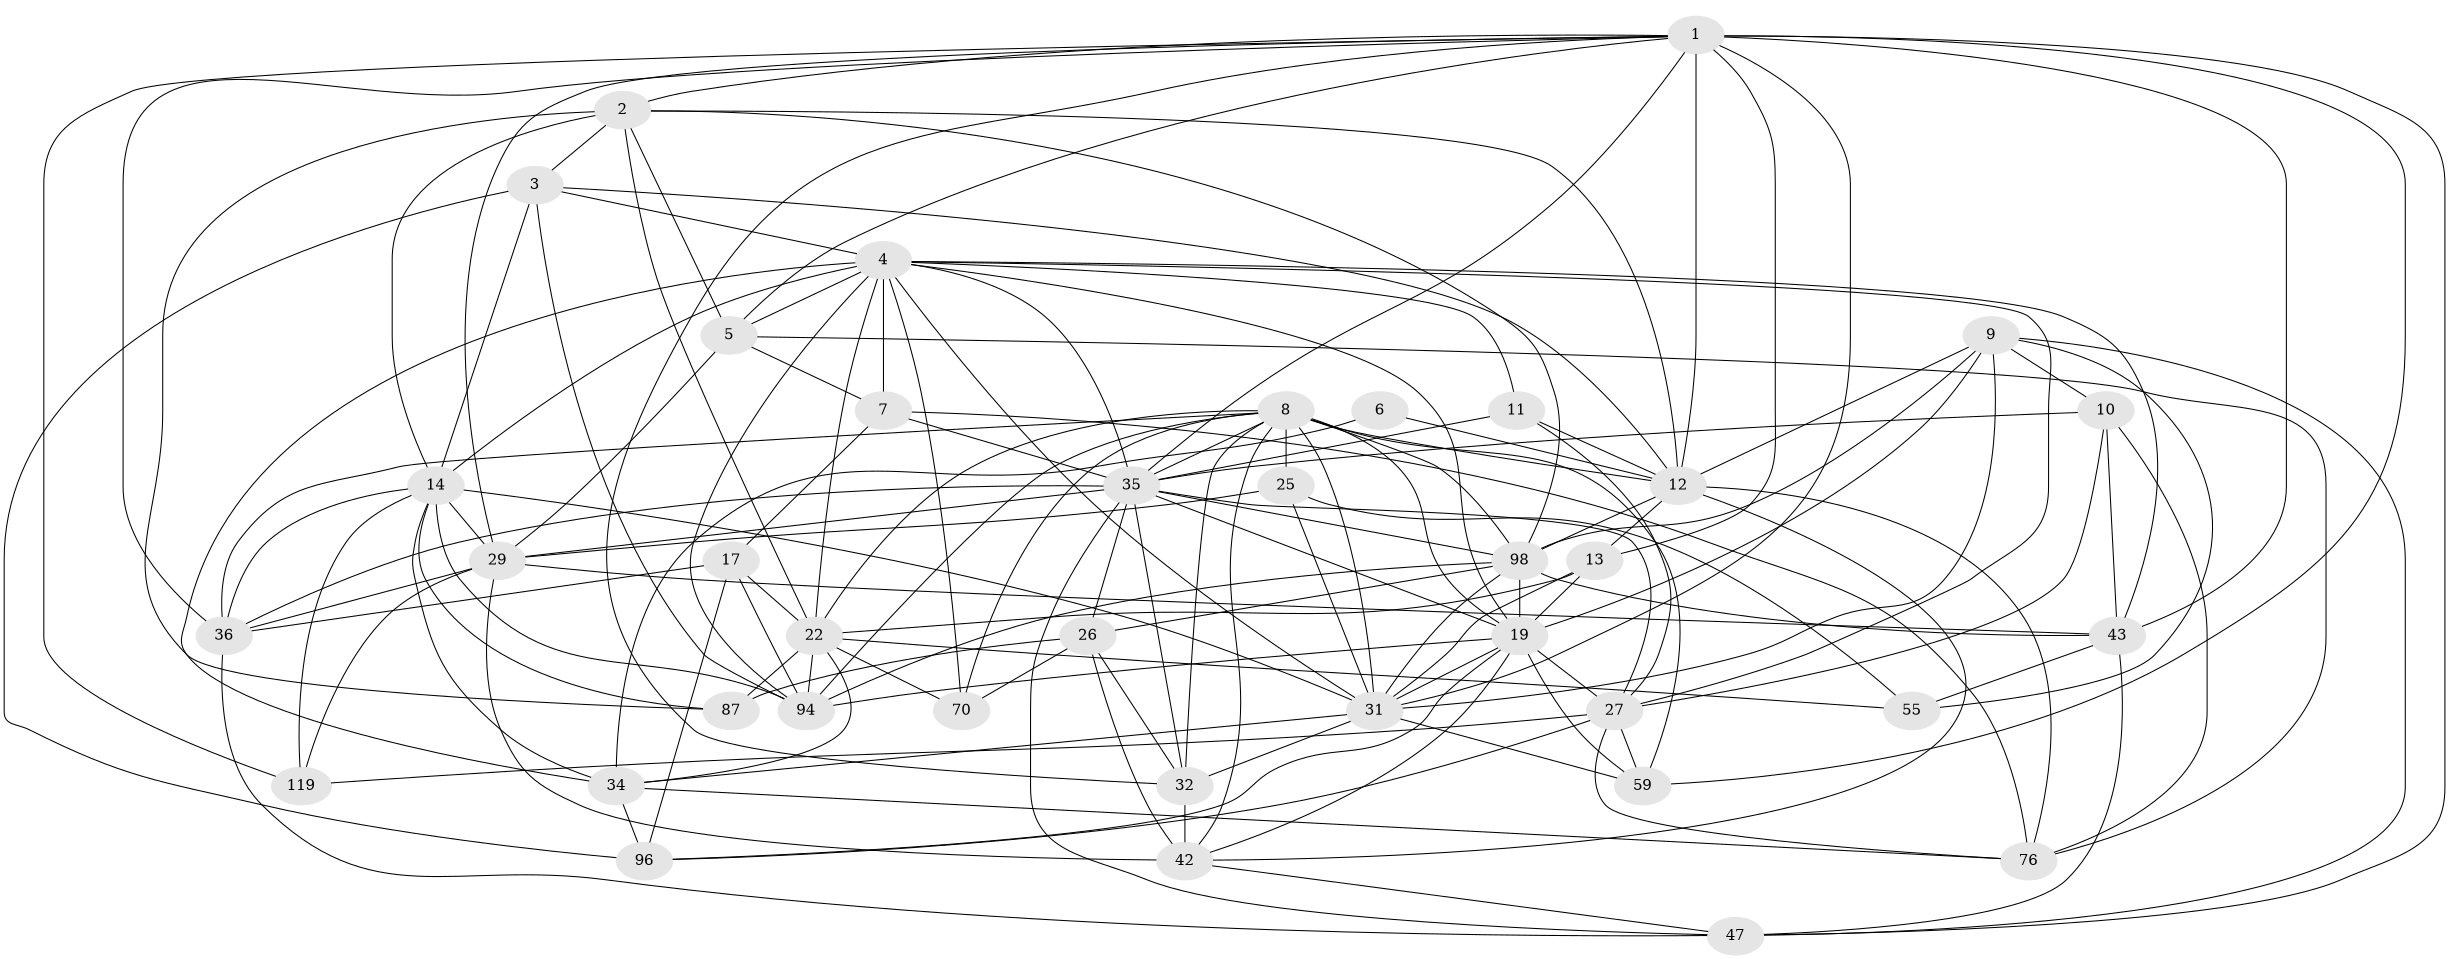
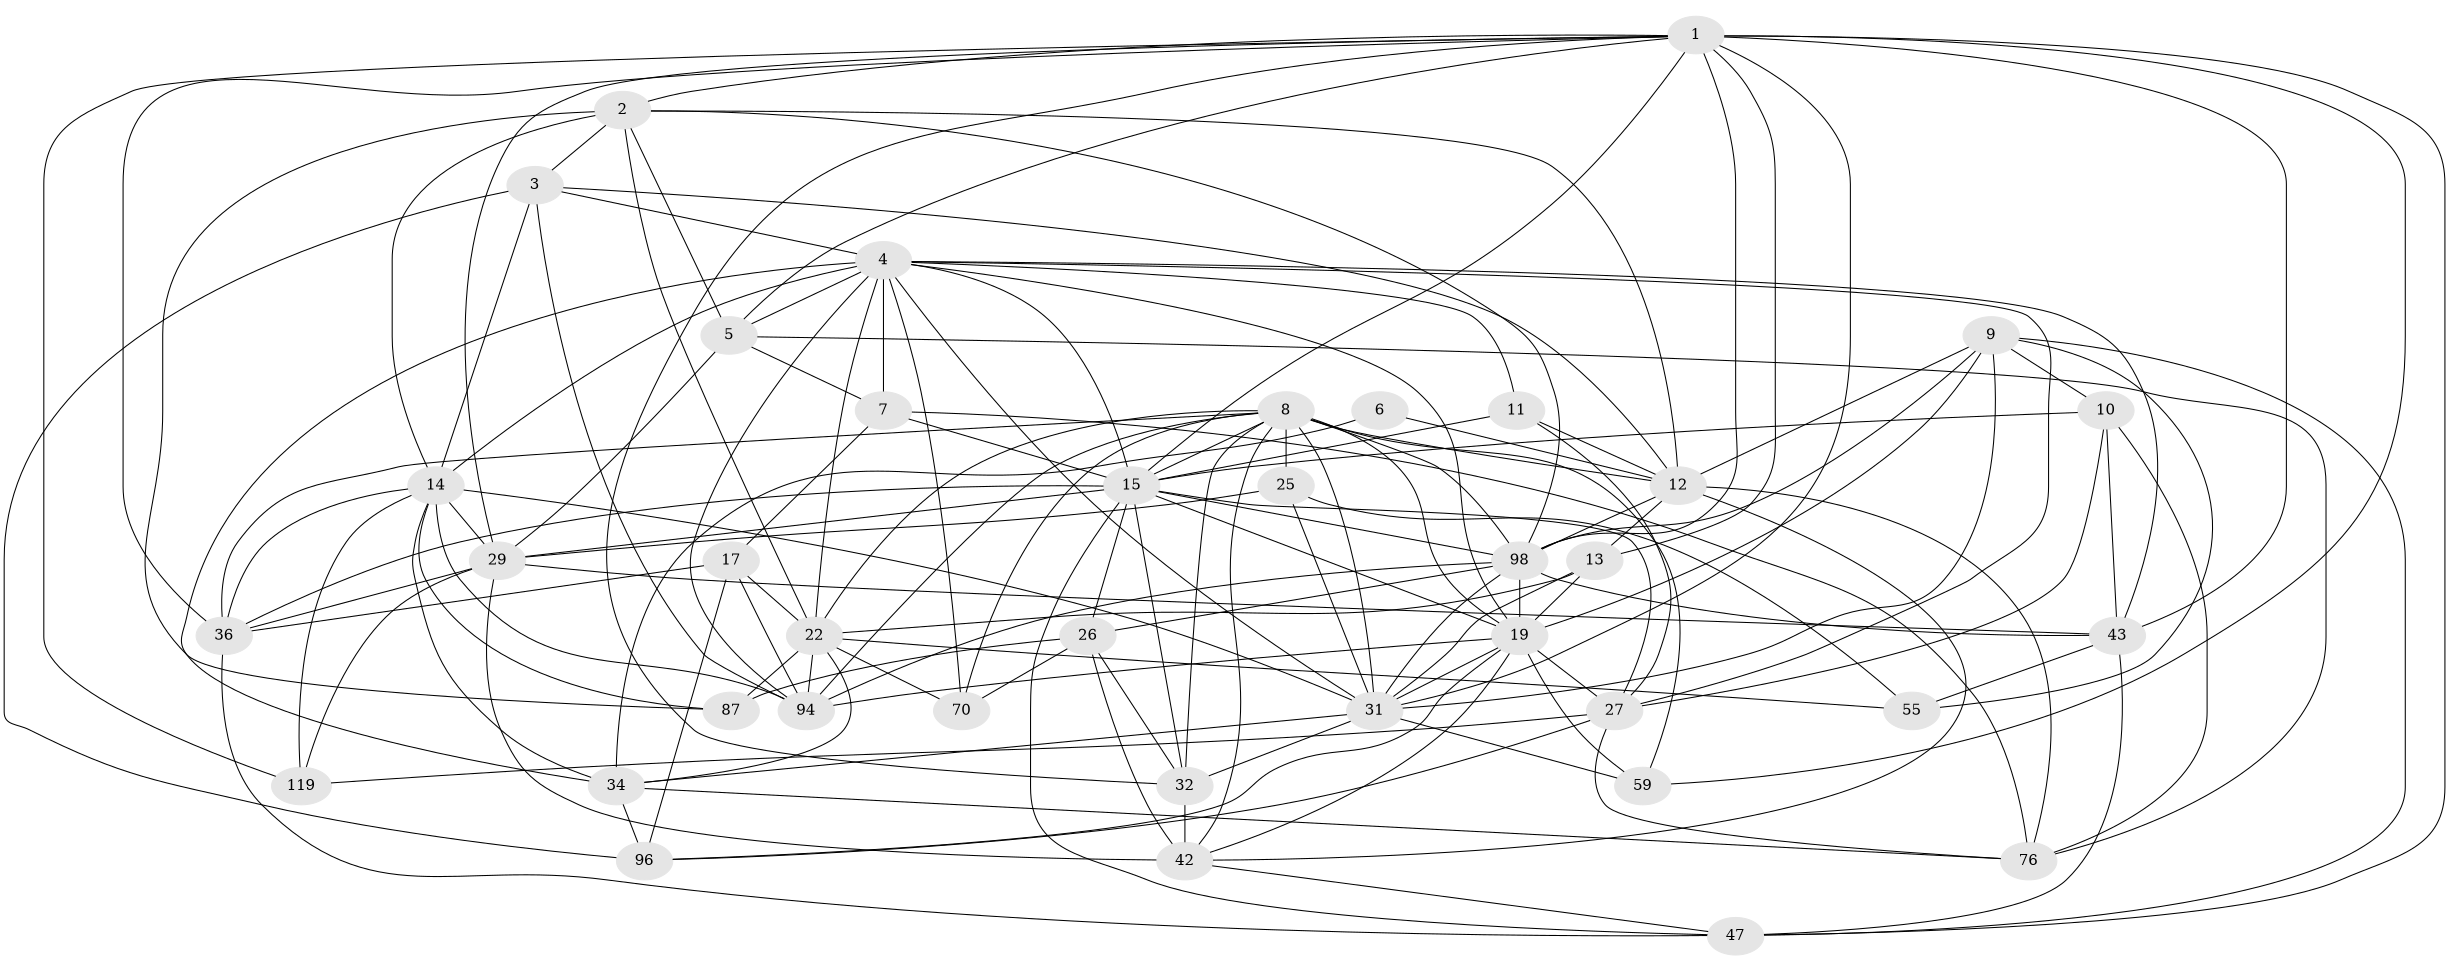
(1696, 261) -> (1736, 372)
(1132, 486) -> (1132, 486)
(1629, 748) -> none
